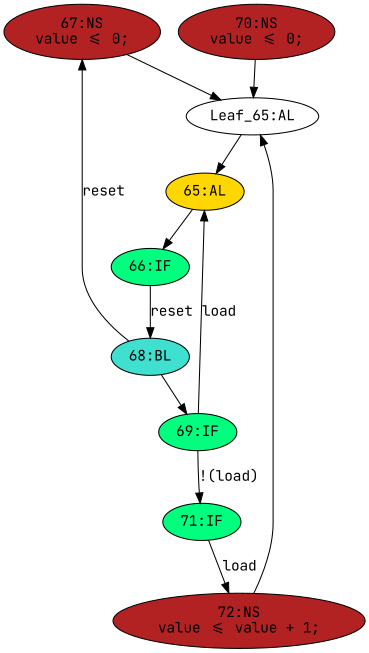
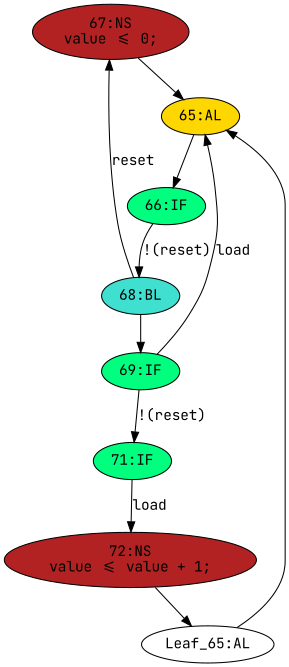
(257, 32) -> none
(169, 75) -> (157, 75)
(172, 312) -> (177, 251)
(229, 477) -> (172, 416)
